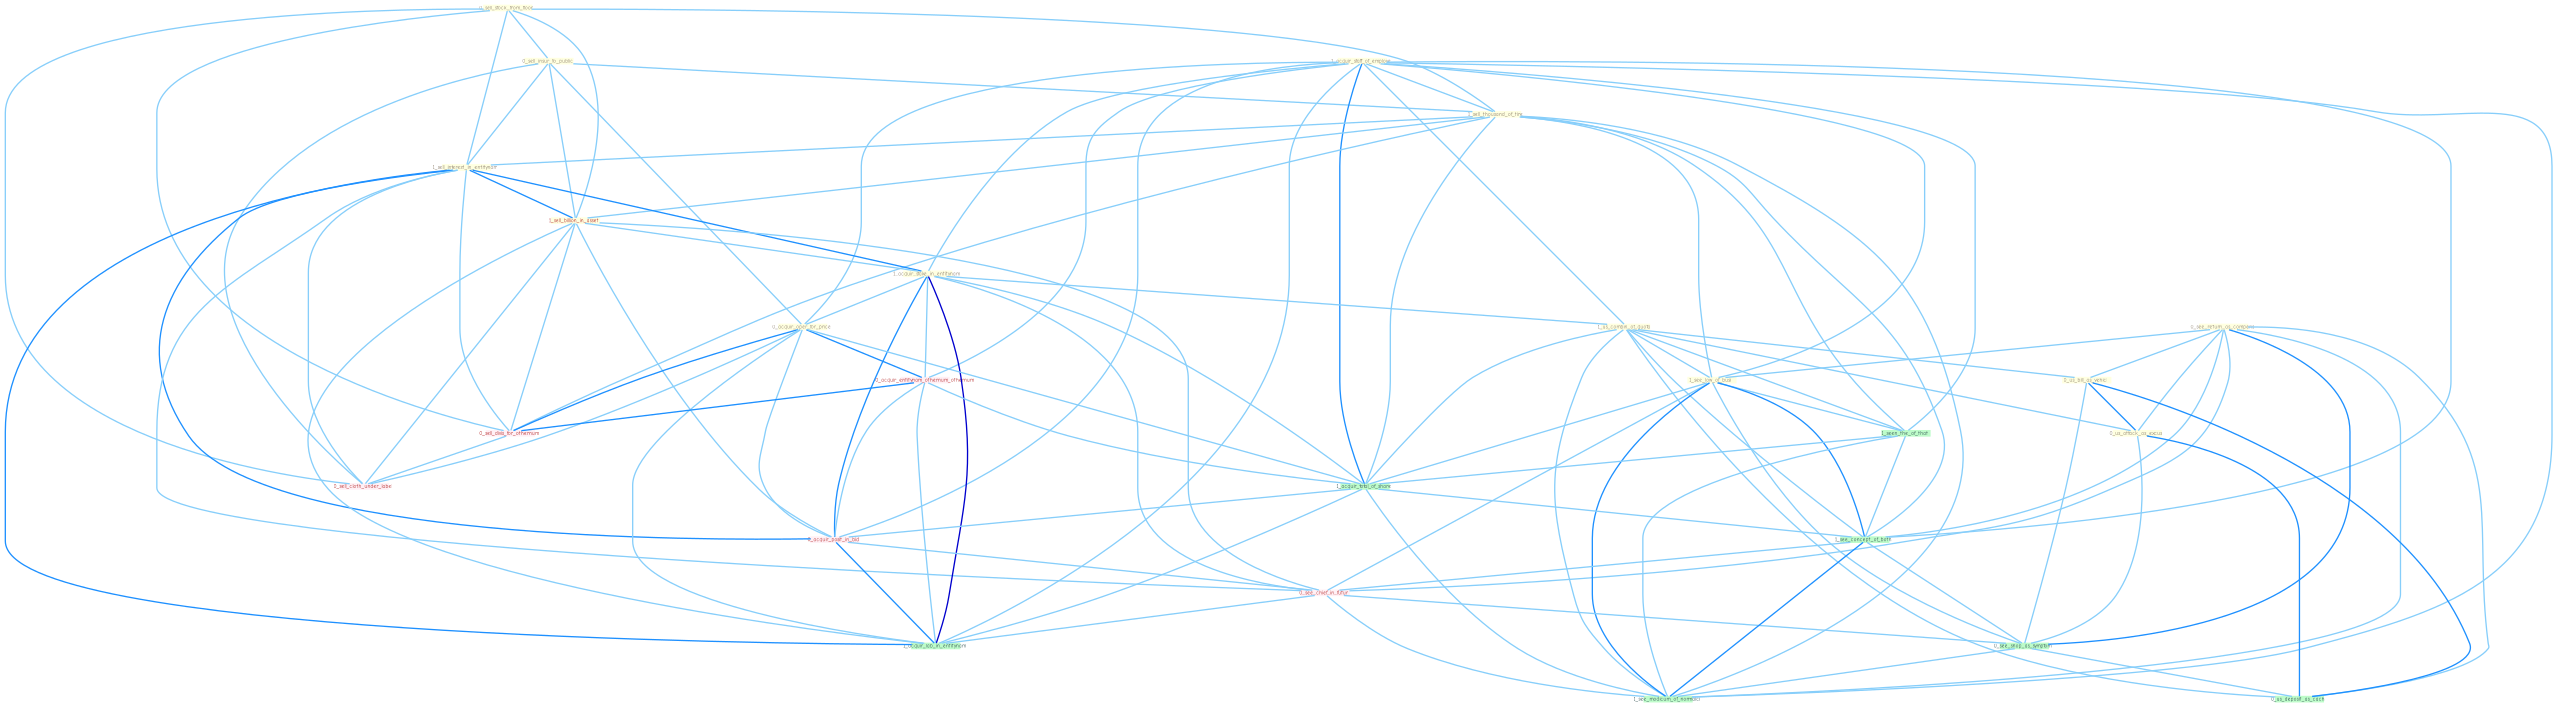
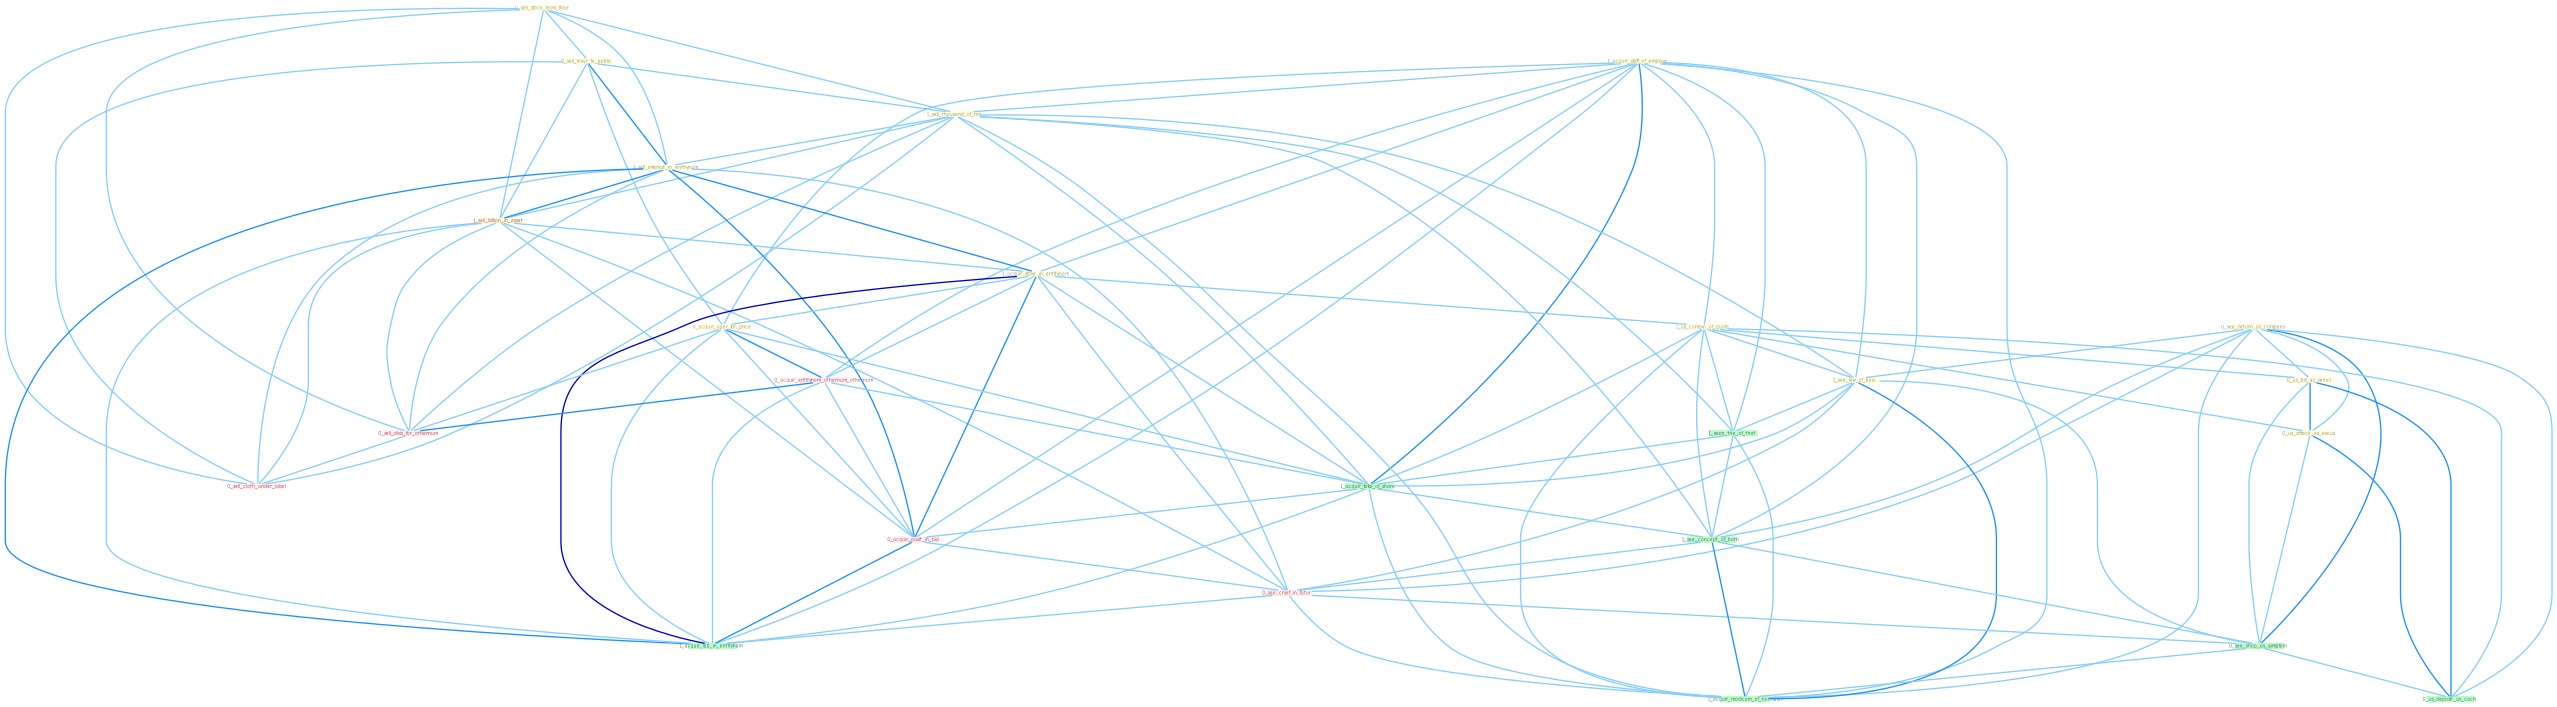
(508, 114) -> (627, 114)
(675, 367) -> (612, 365)
(622, 408) -> (664, 319)
(1813, 431) -> none
(1668, 699) -> (1745, 699)
